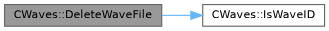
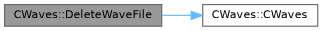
(264, 15) -> (260, 15)
